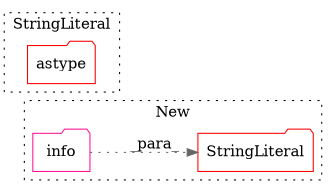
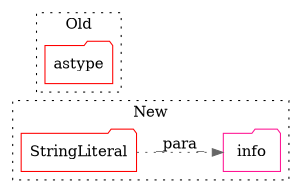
(62, 25) -> (79, 25)
(139, 152) -> (175, 152)
